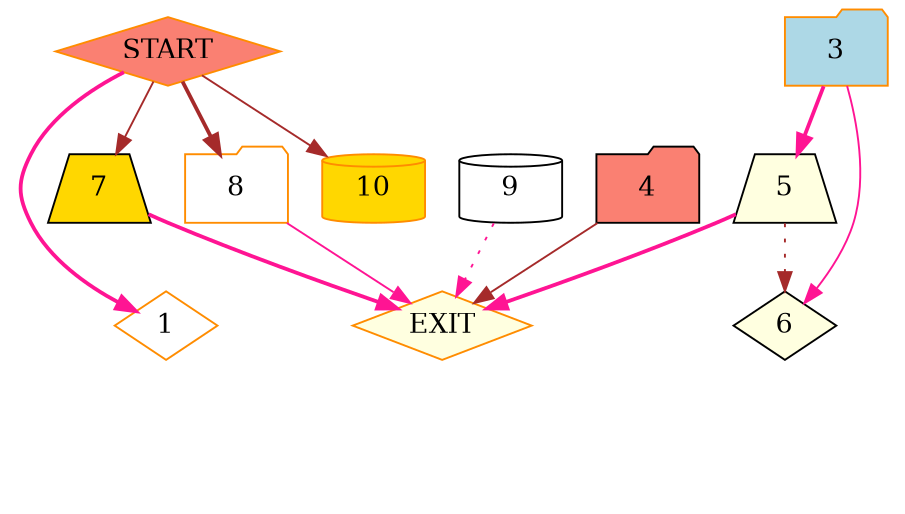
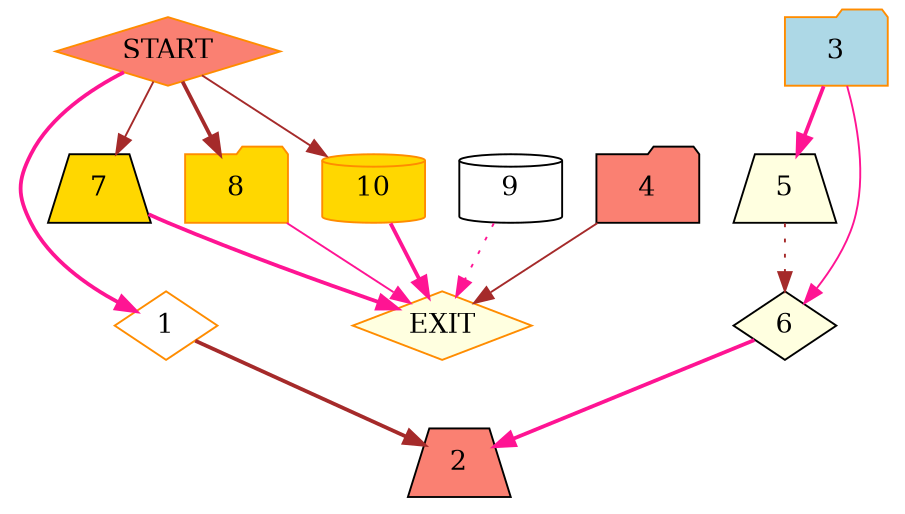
(237, 189) -> (237, 189)
(622, 260) -> (405, 251)
none -> (459, 463)
